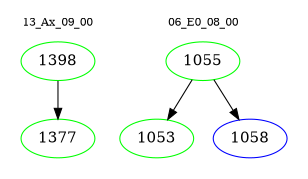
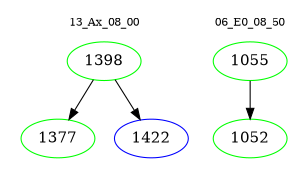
(58, 23) -> (105, 23)
(203, 23) -> (250, 23)
none -> (151, 138)
(157, 138) -> (250, 138)
(250, 138) -> none
